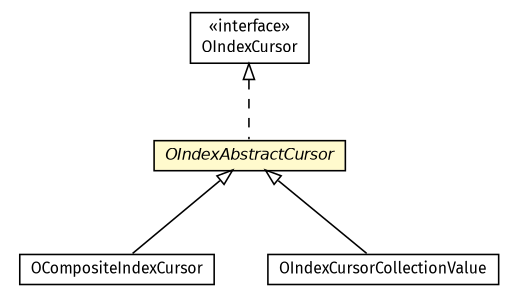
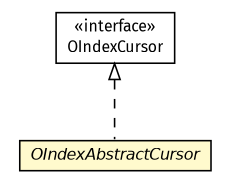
(116, 269) -> none
(383, 269) -> none
